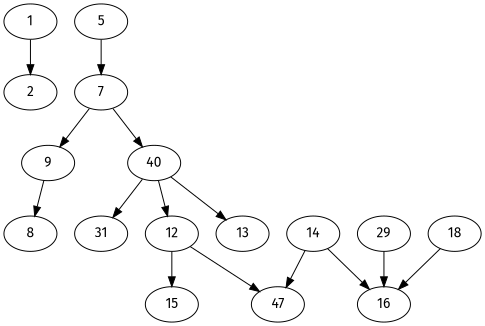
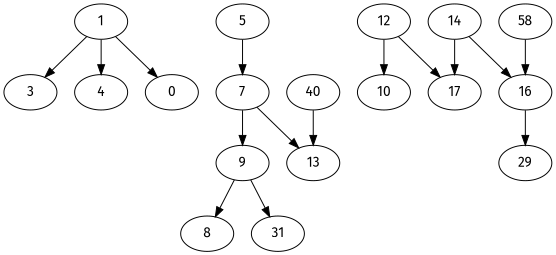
(30, 92) -> (172, 92)
none -> (30, 92)
none -> (101, 92)
(125, 124) -> (274, 124)
(131, 194) -> (258, 194)
(162, 194) -> none
(455, 234) -> (525, 22)
(384, 264) -> (525, 123)
(172, 304) -> (384, 92)
(278, 304) -> (455, 92)
